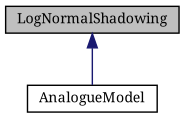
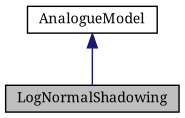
(92, 67) -> (92, 67)
